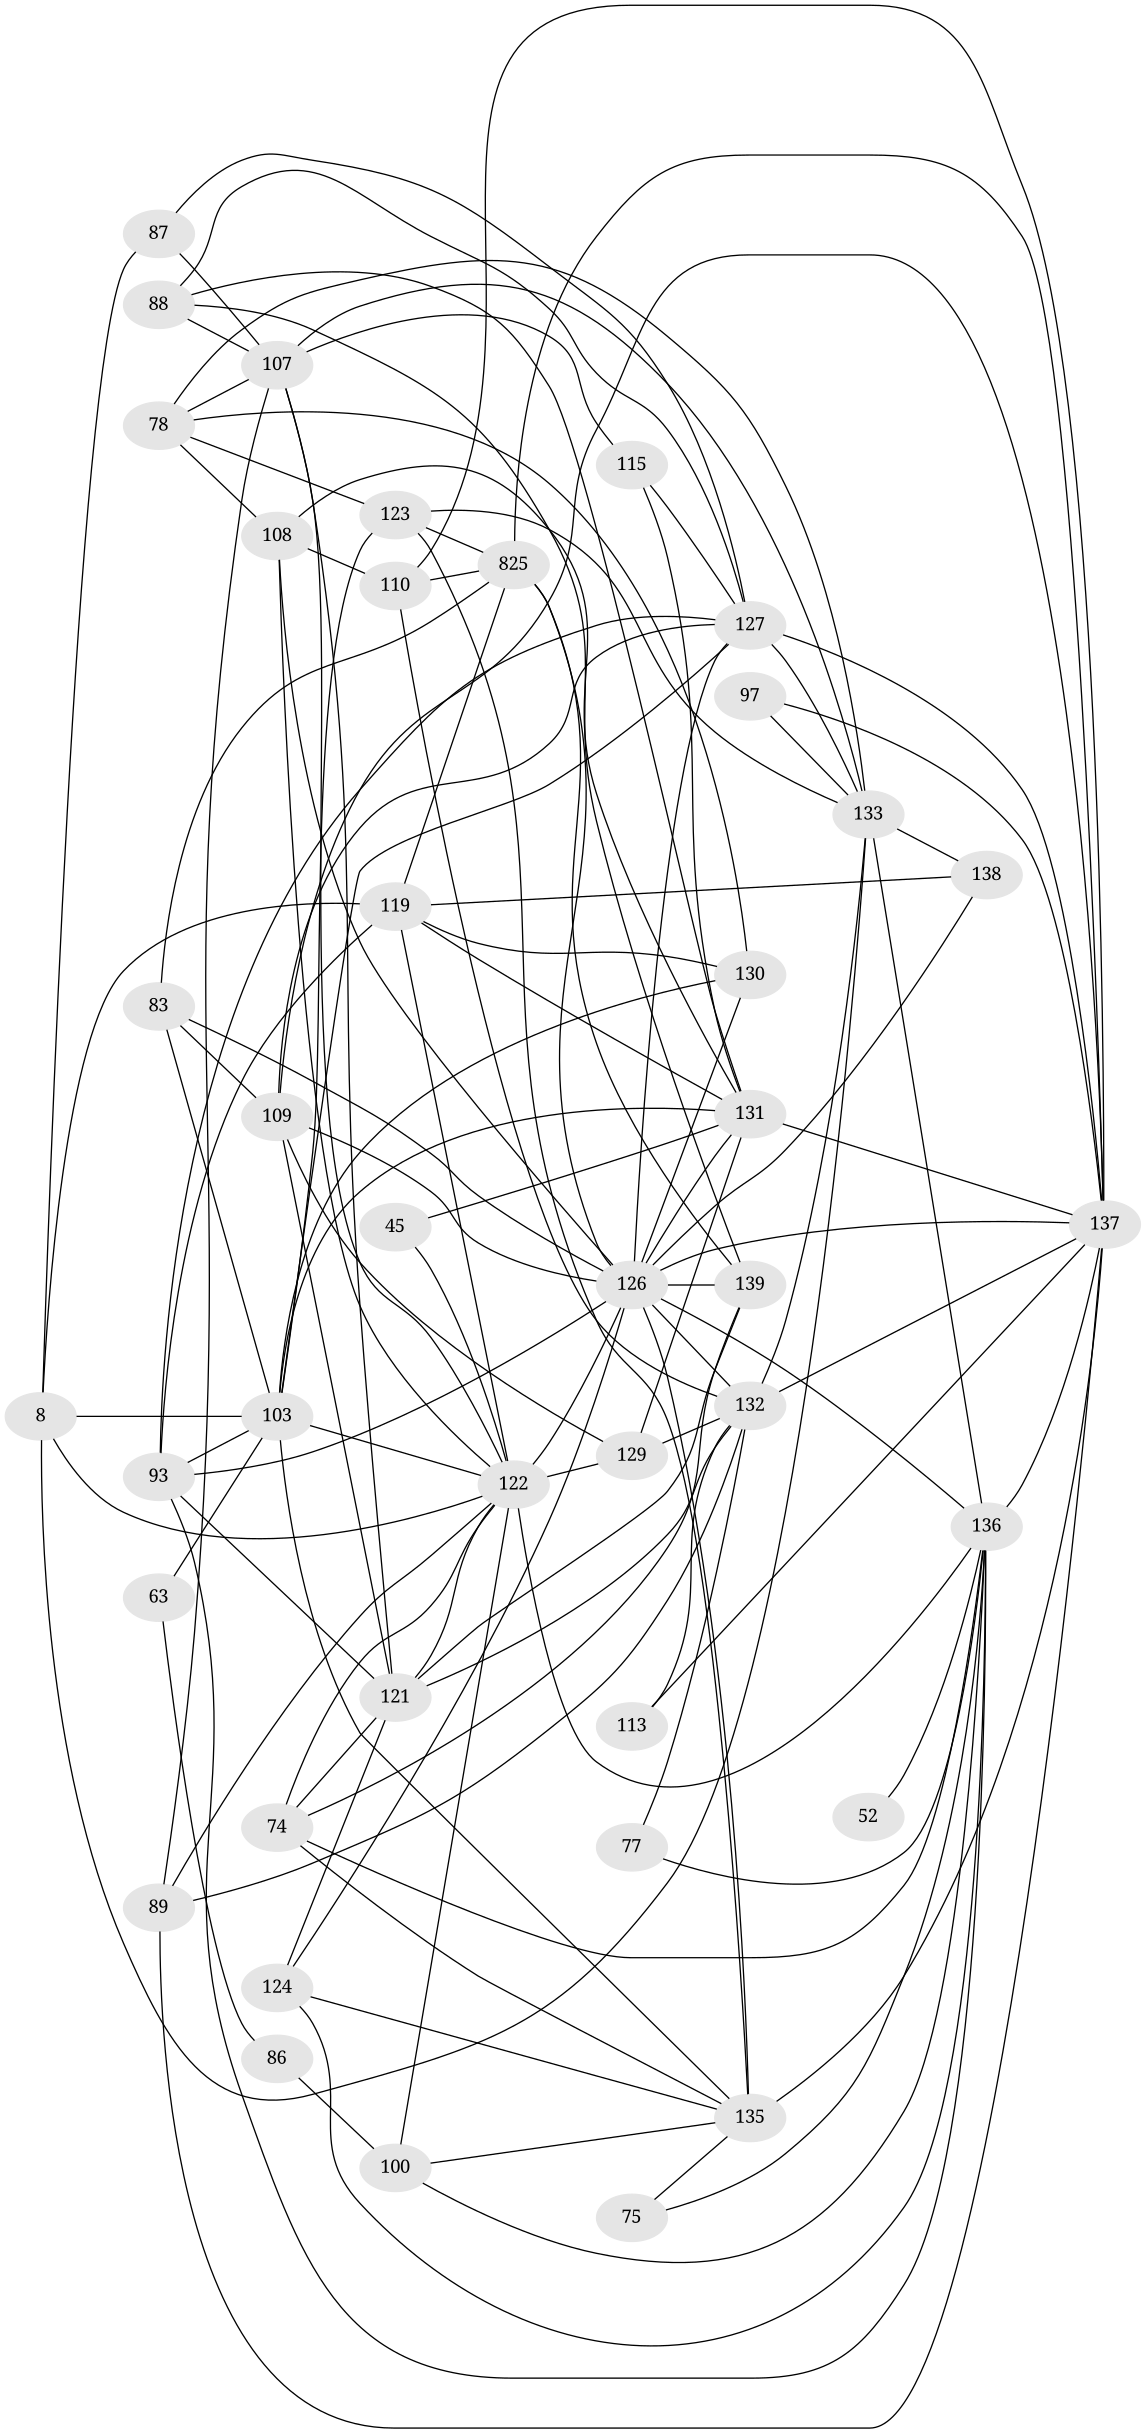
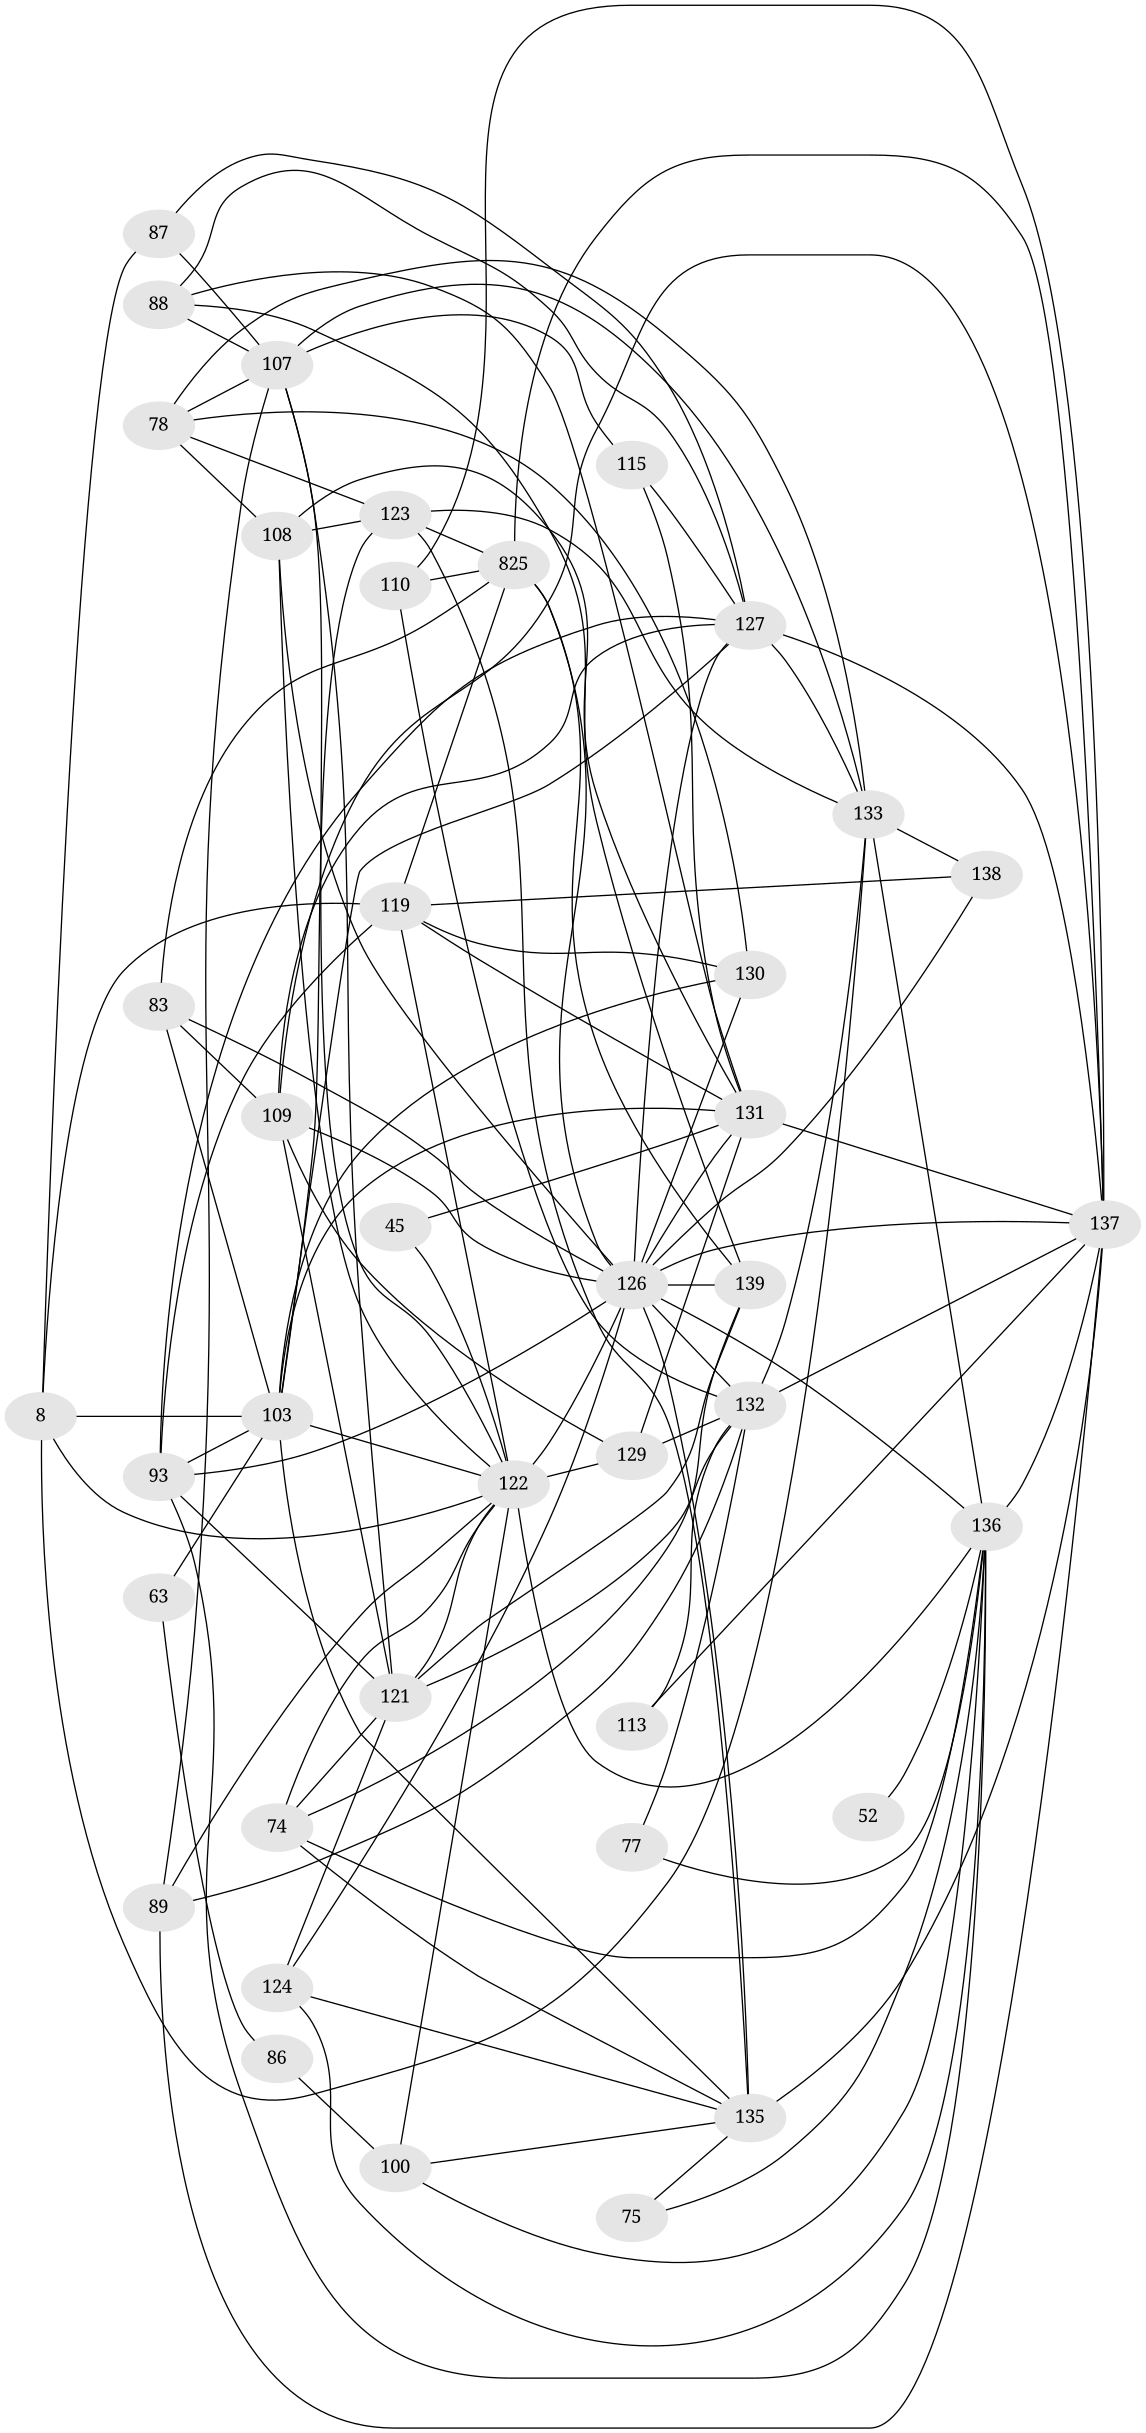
(336, 561) -> (336, 526)
(750, 696) -> none
